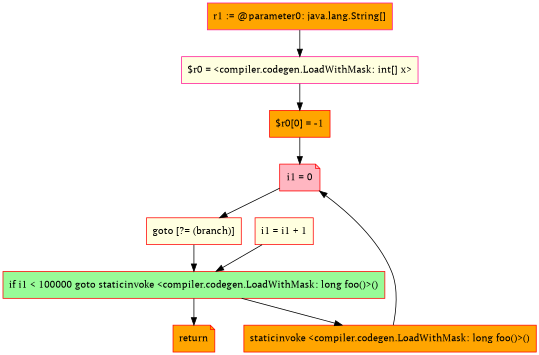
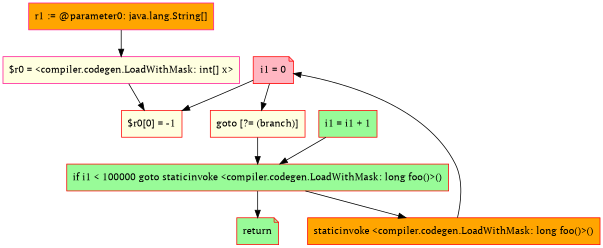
(300, 124) -> (152, 124)
(300, 147) -> (221, 94)
(284, 231) -> (348, 124)
(194, 339) -> (258, 231)
